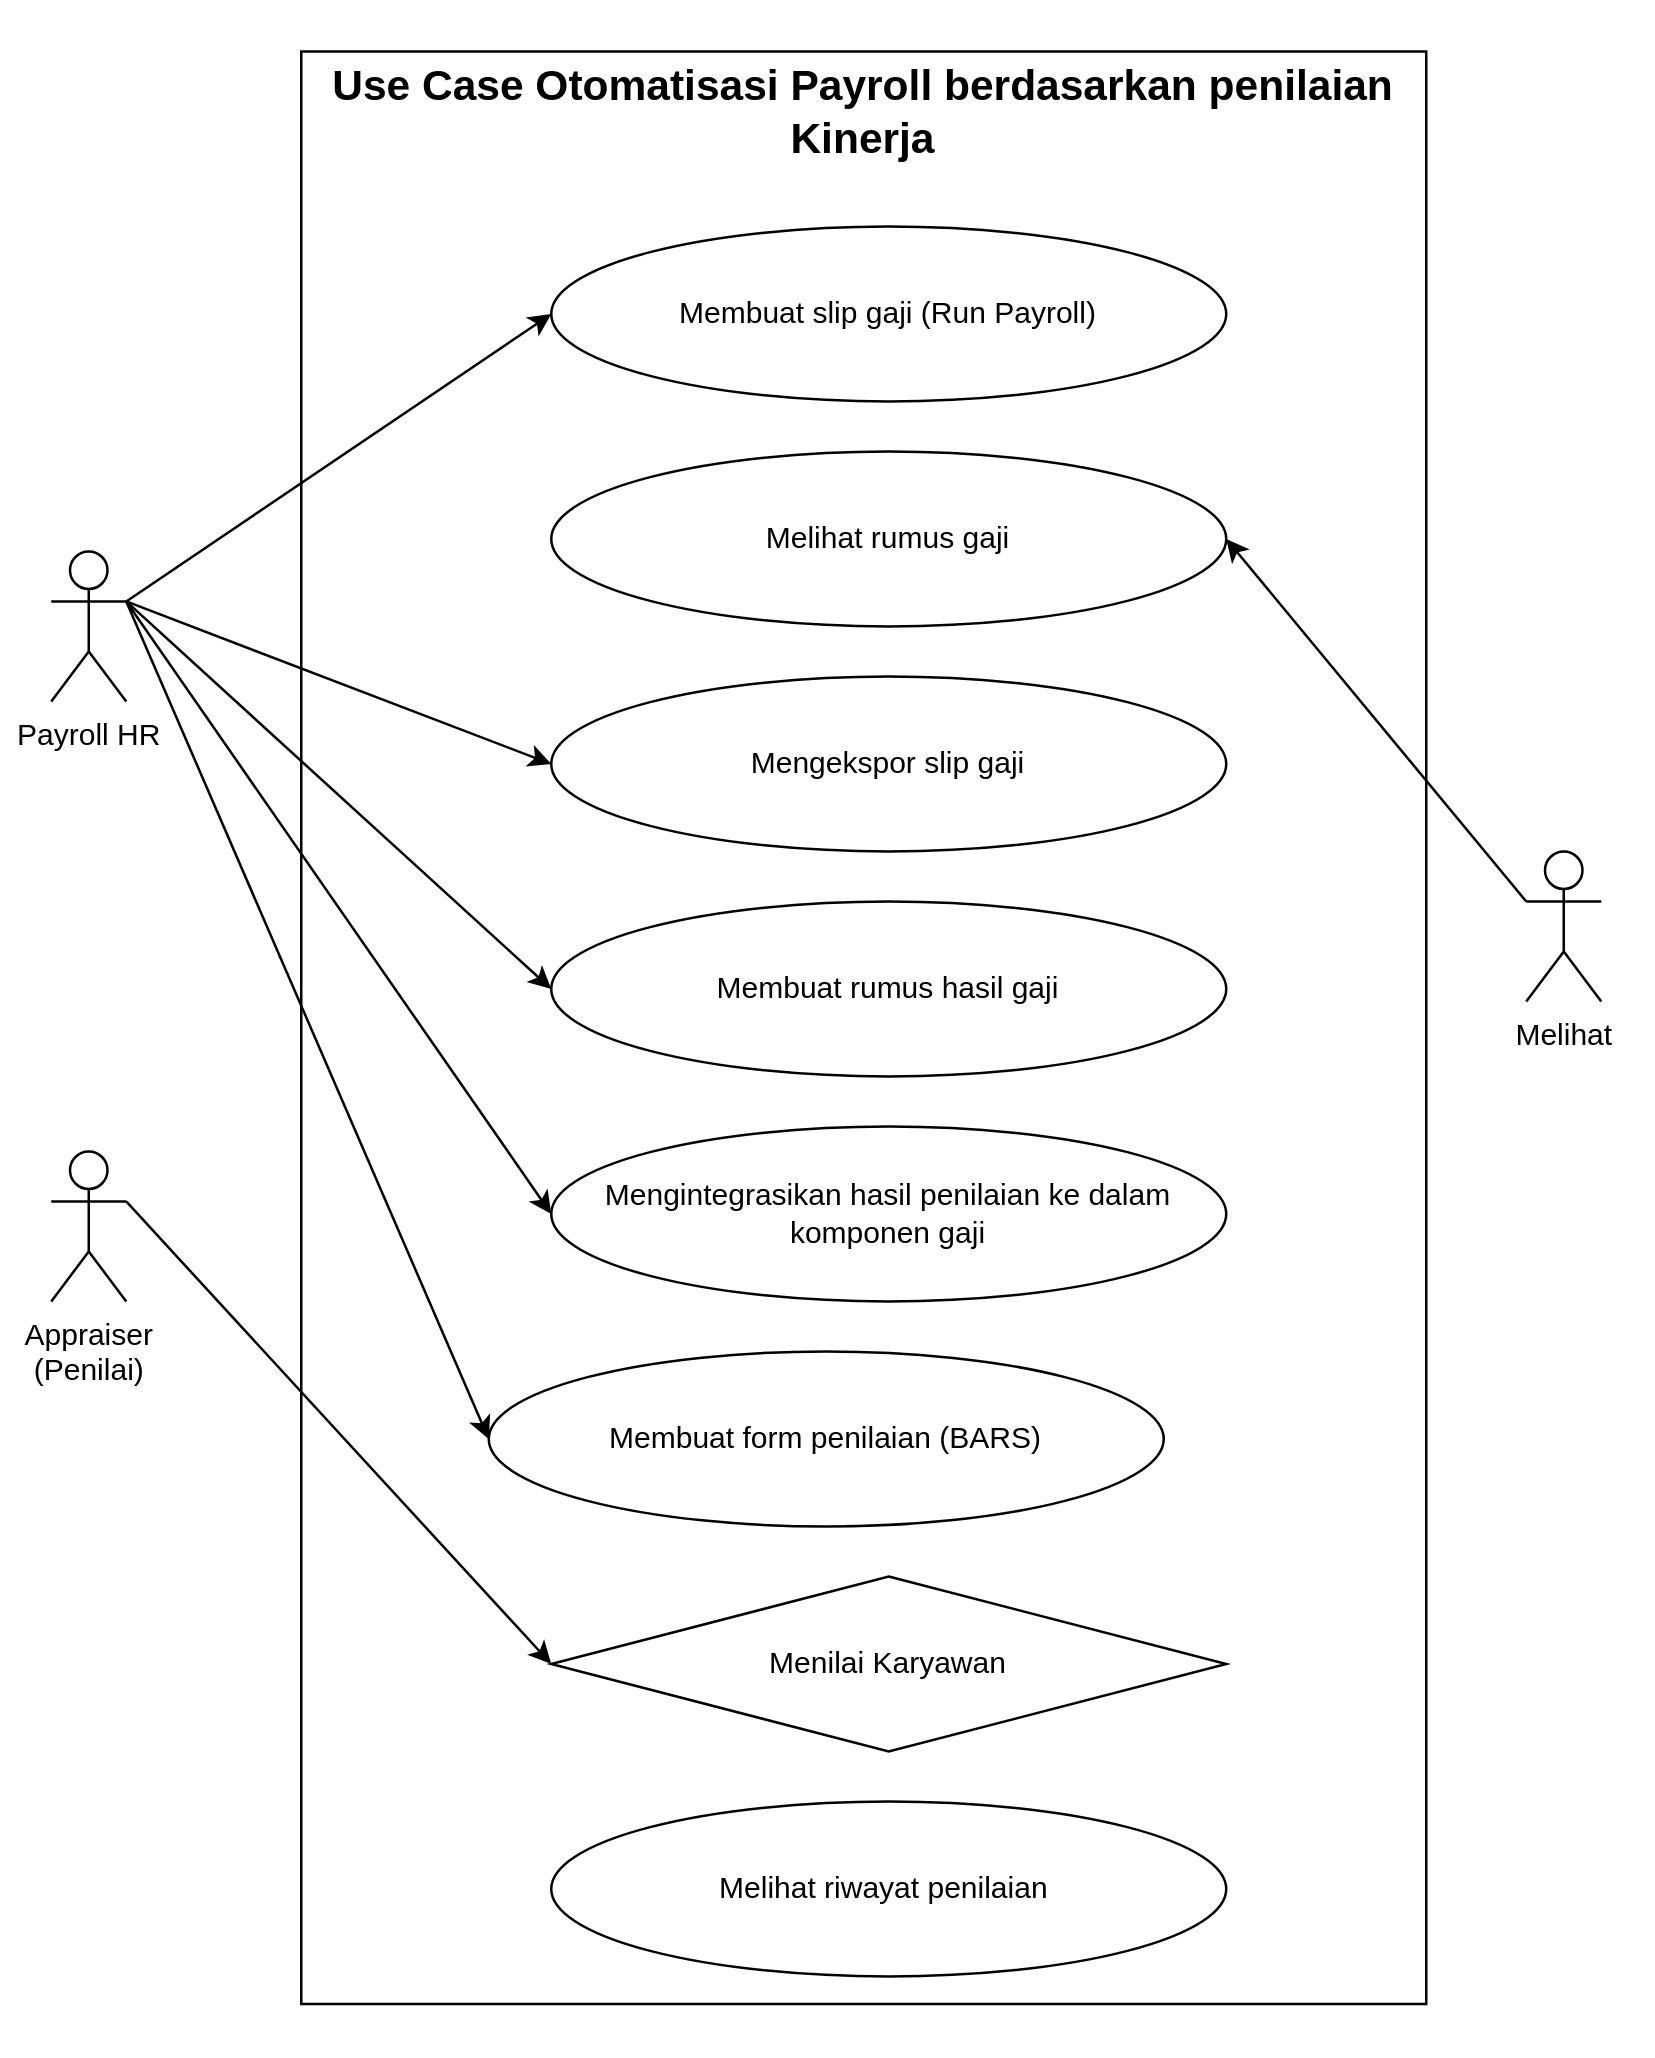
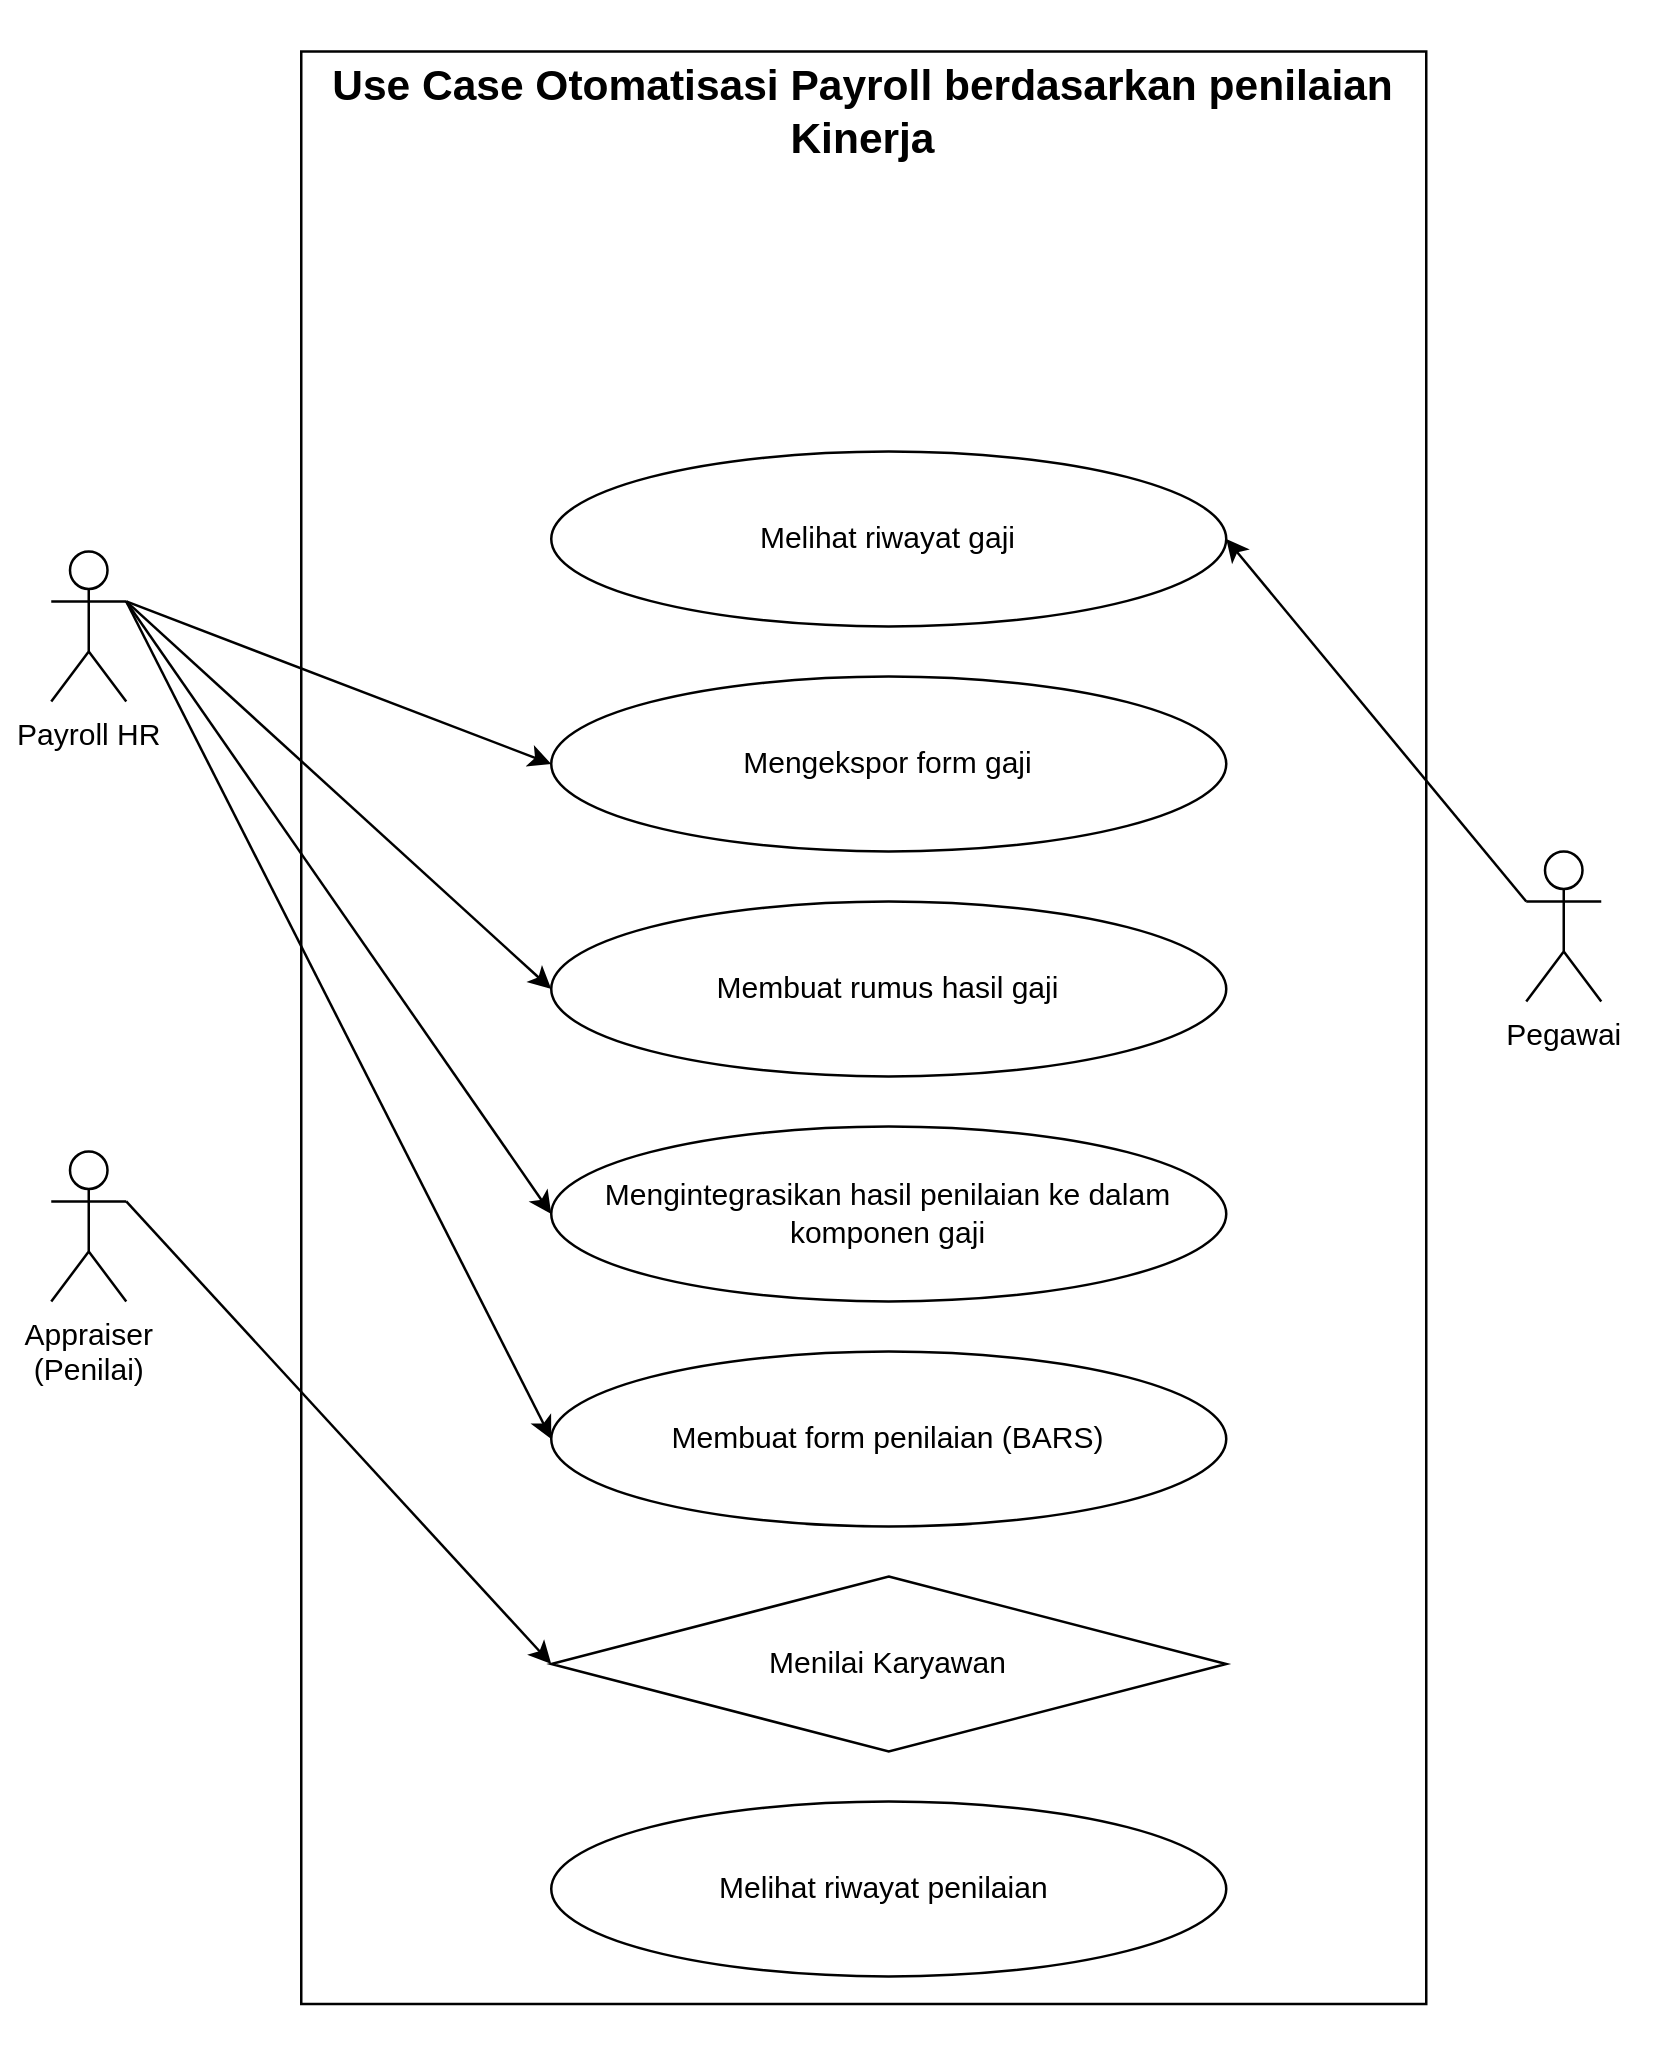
(889, 314) -> none
(334, 461) -> none
(889, 539) -> (889, 539)
(889, 764) -> (889, 764)
(1565, 1037) -> (1565, 1037)
(826, 1439) -> (889, 1439)
